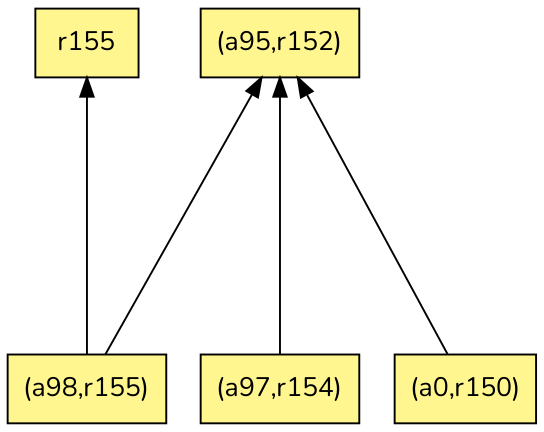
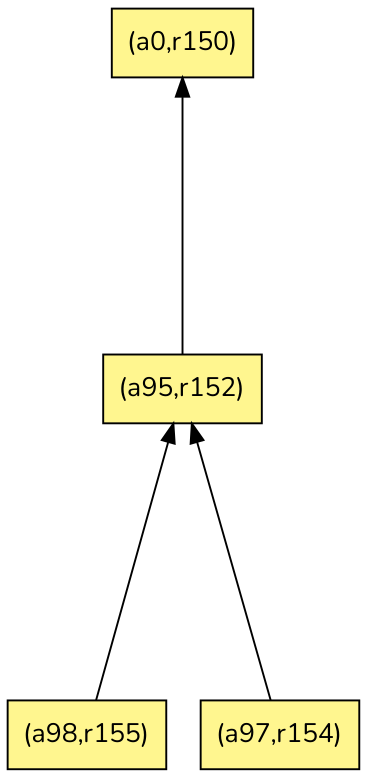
(87, 43) -> none
(377, 225) -> (183, 226)
